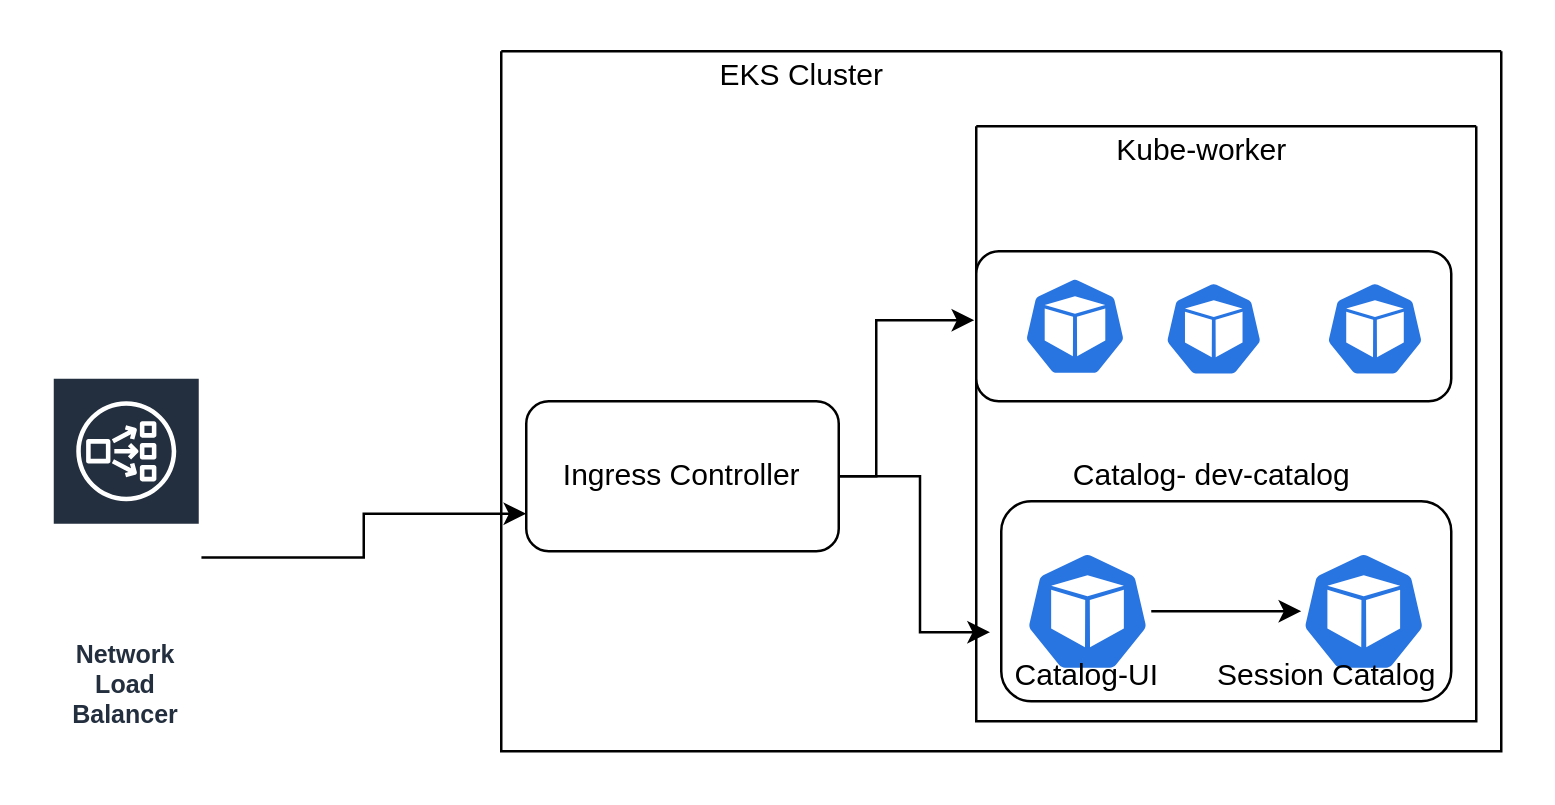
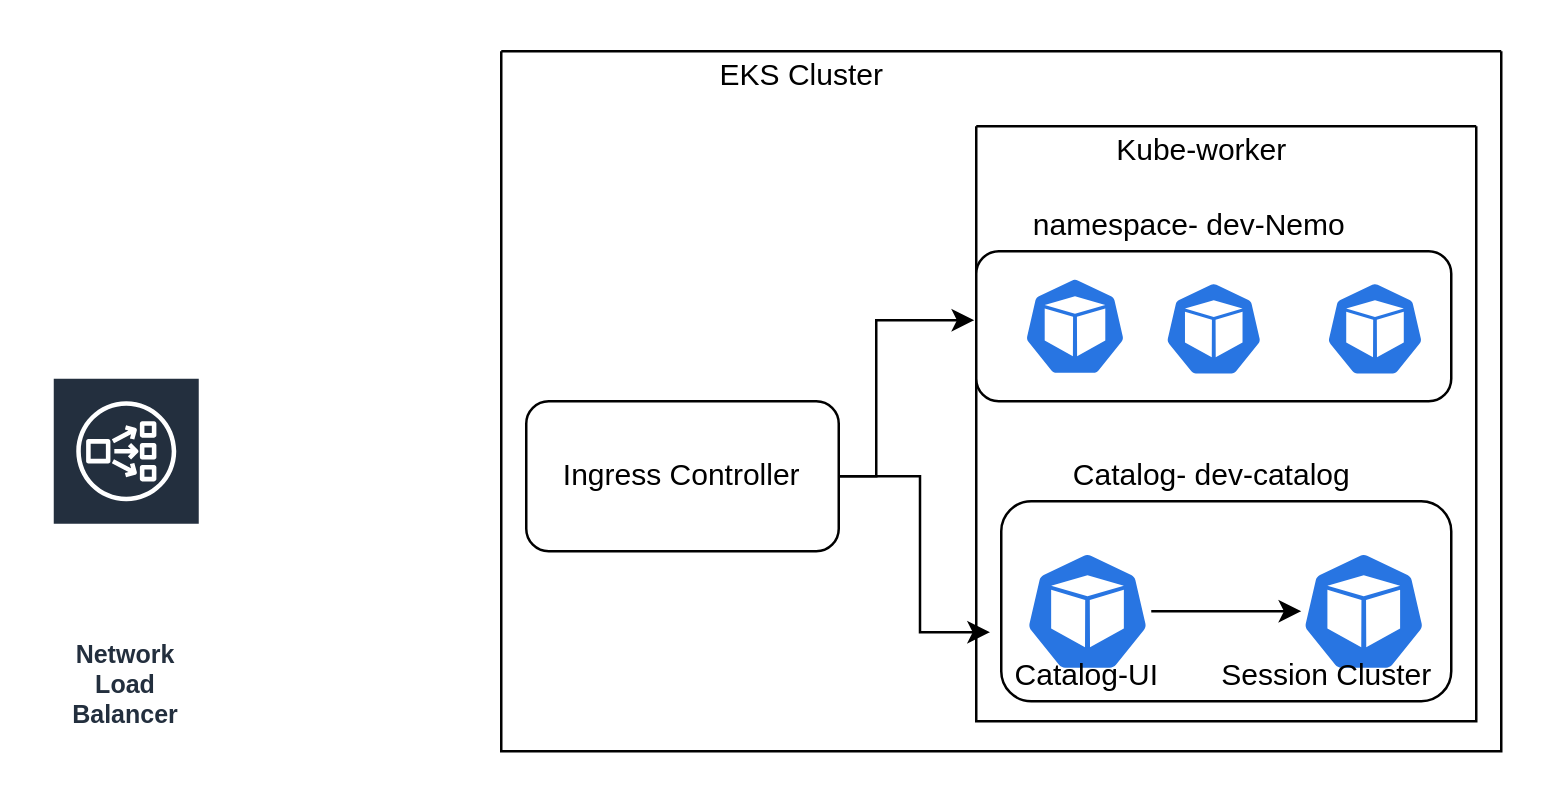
none -> (1189, 226)
(364, 550) -> none
(1328, 676) -> (1328, 676)
